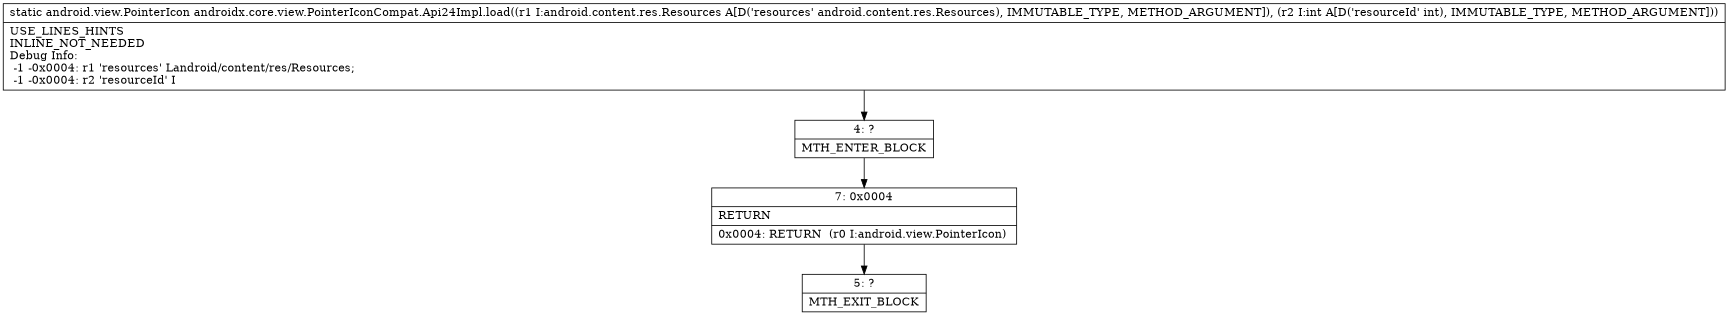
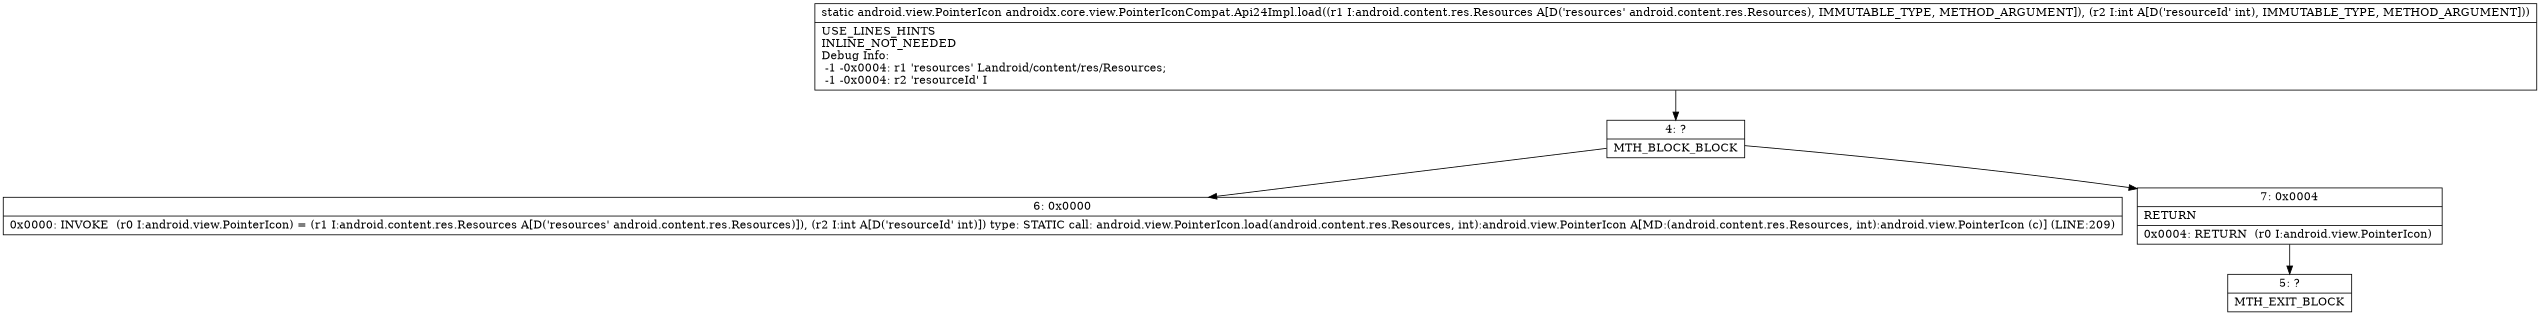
(864, 148) -> (1676, 148)
none -> (1063, 216)
